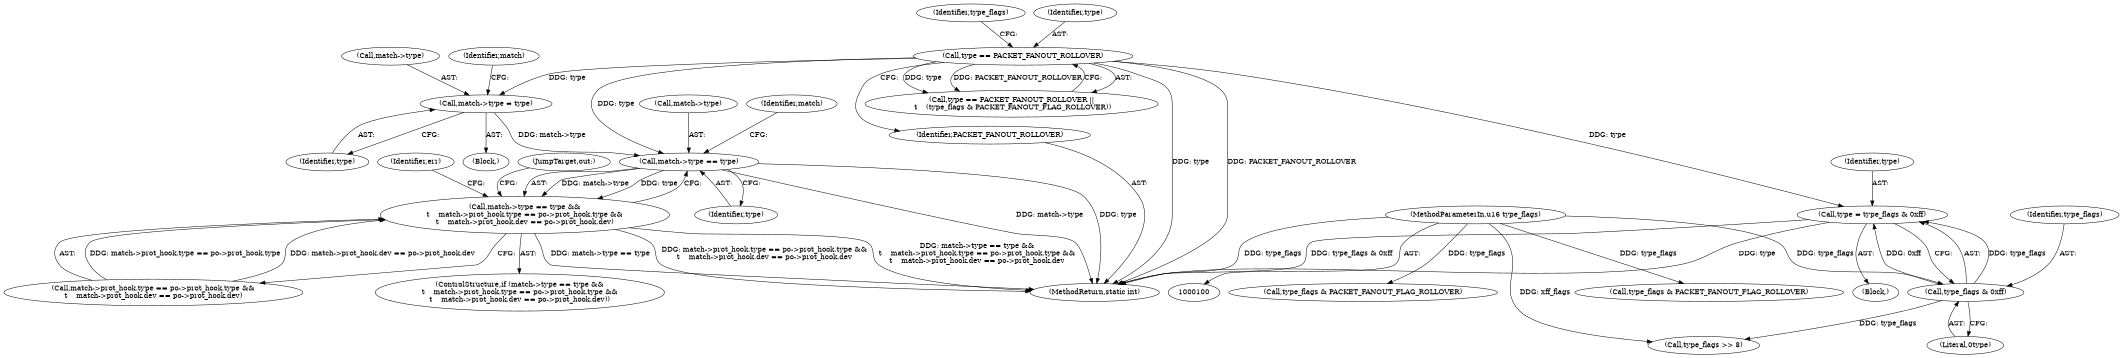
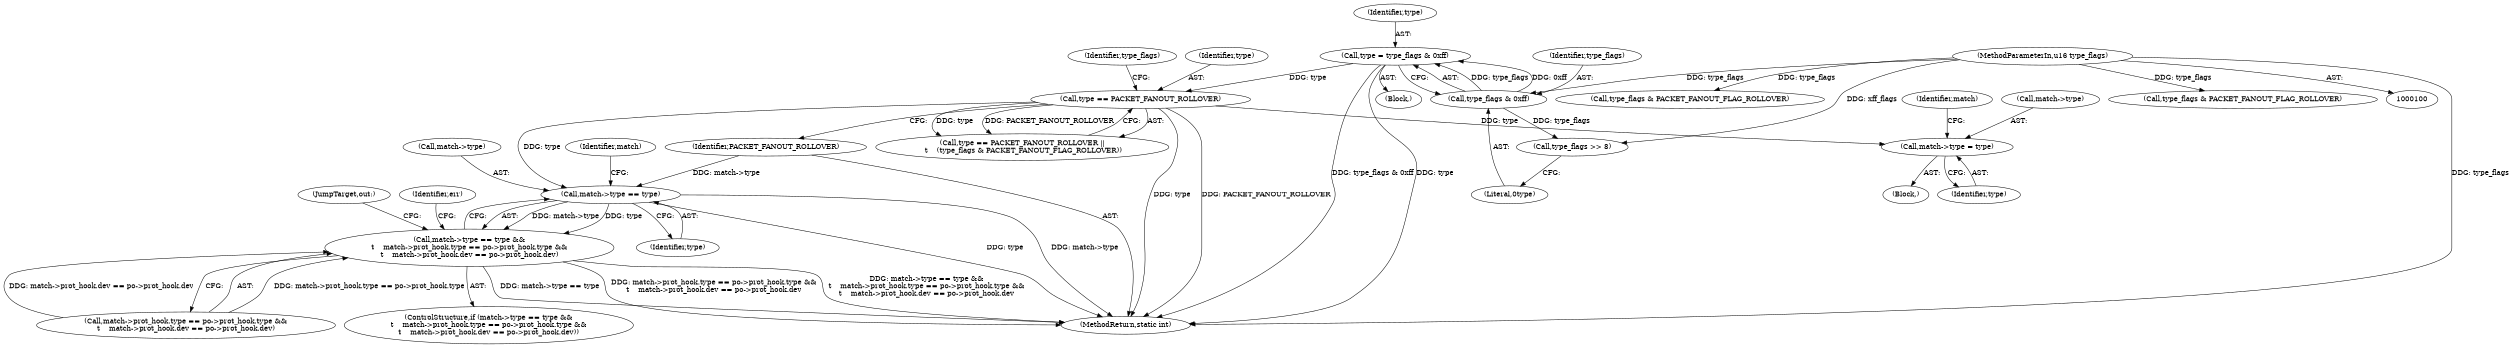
(1478, 119) -> (1272, 77)
(556, 151) -> (690, 170)
(1970, 316) -> (1543, 170)
